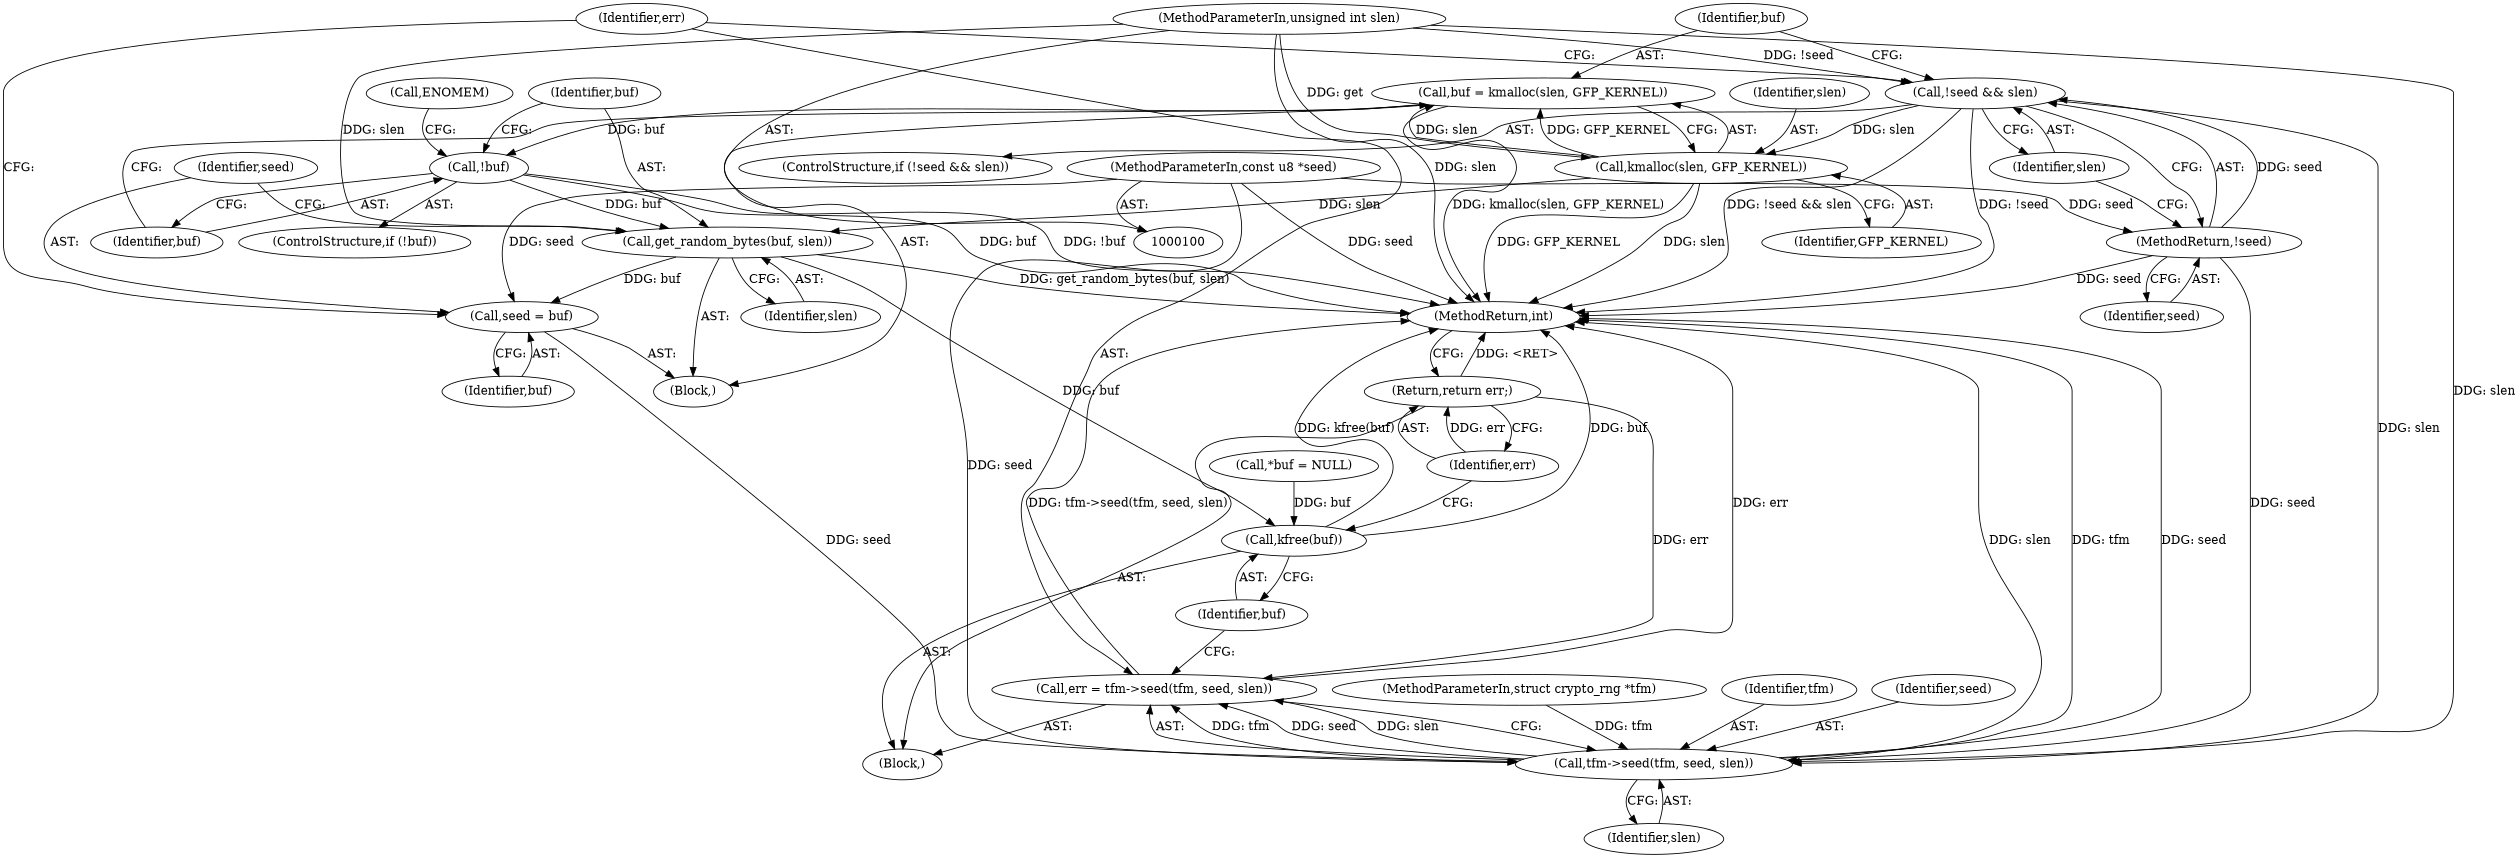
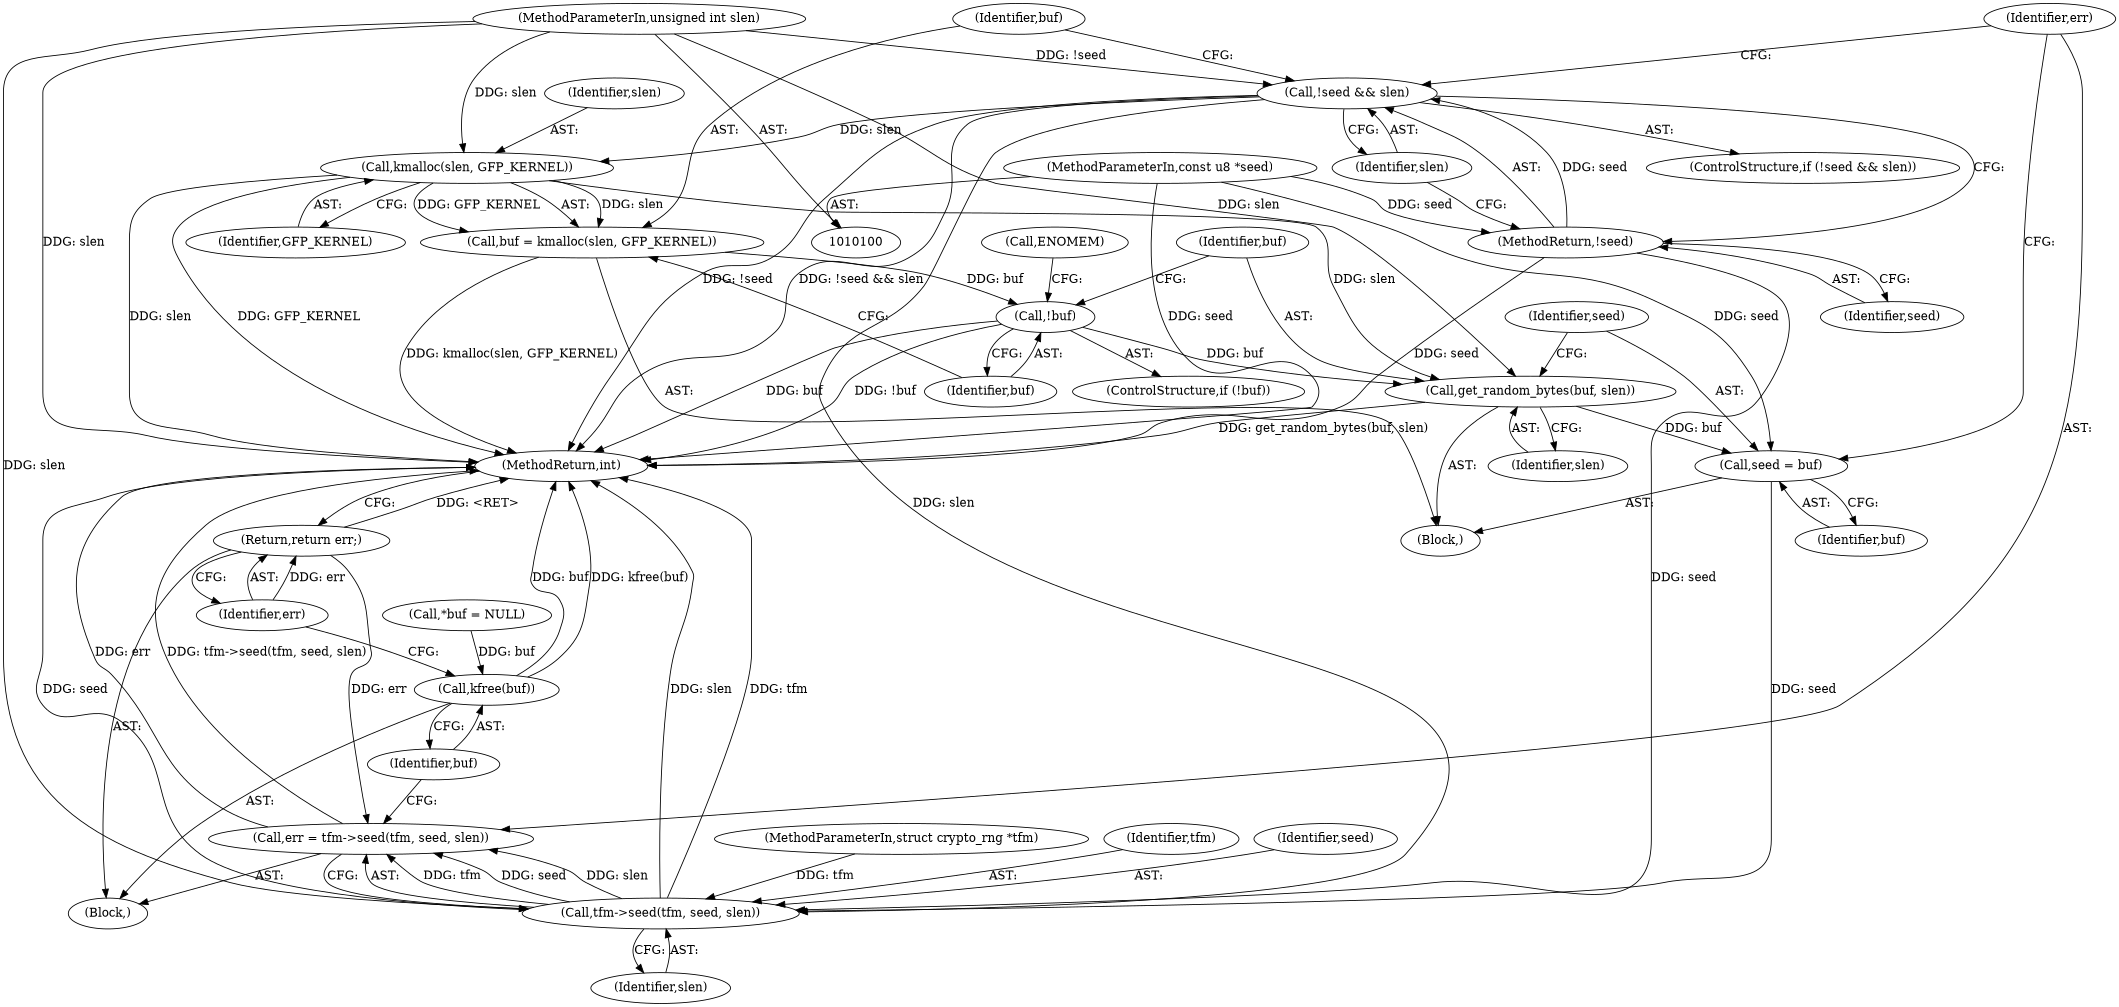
(1336, 93) -> (506, 93)
(1668, 120) -> none
(1178, 243) -> (856, 243)
(1026, 384) -> none
(967, 592) -> none
